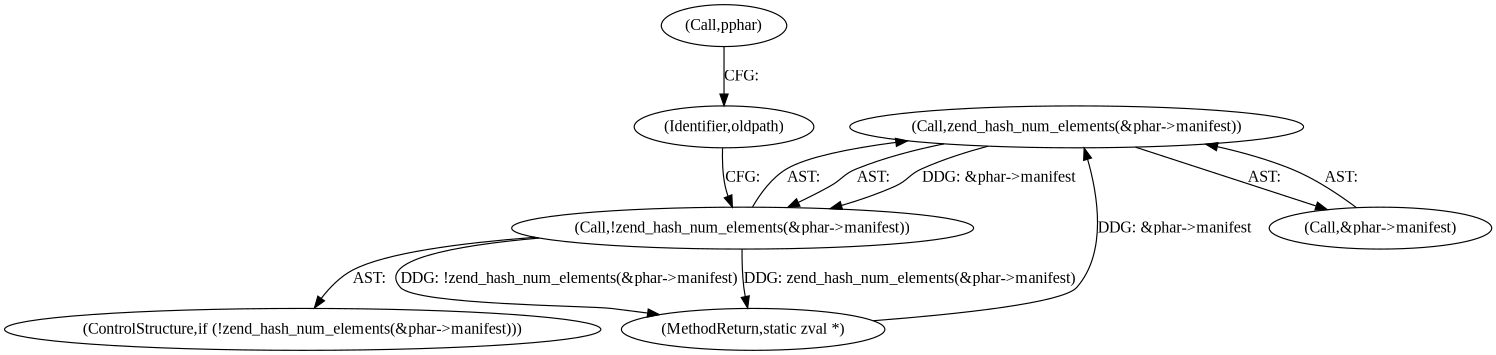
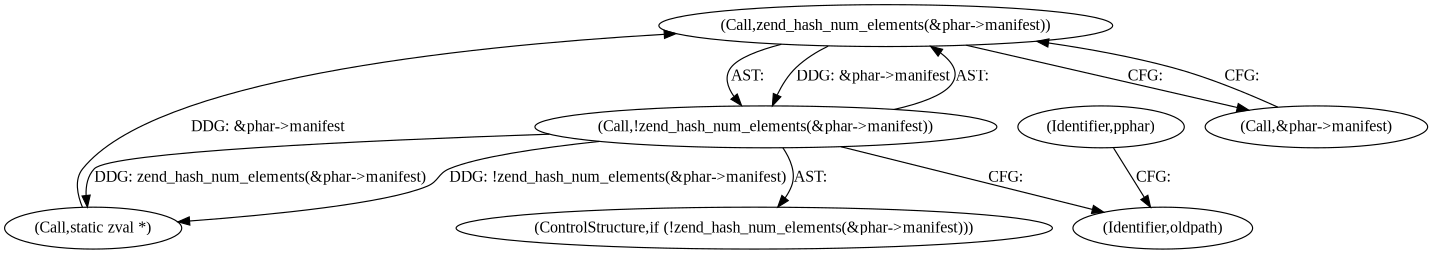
(724, 26) -> (1101, 127)
(723, 172) -> (967, 178)
(1267, 177) -> (1148, 76)
(1344, 177) -> (1244, 76)
(753, 329) -> (93, 228)
